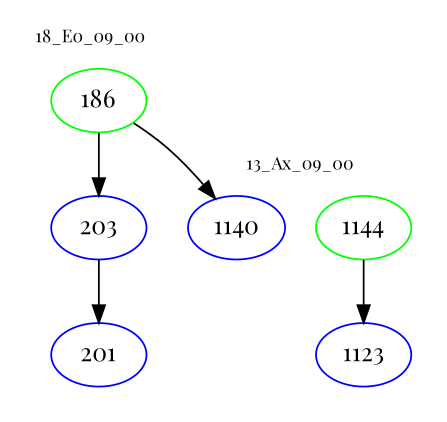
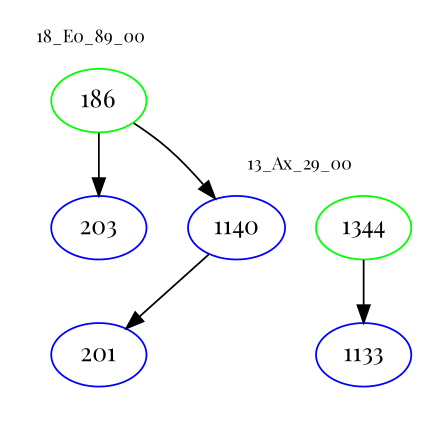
(91, 38) -> (91, 38)
(300, 165) -> (300, 165)
(364, 228) -> (364, 228)
(99, 283) -> (186, 275)
(364, 355) -> (364, 355)
